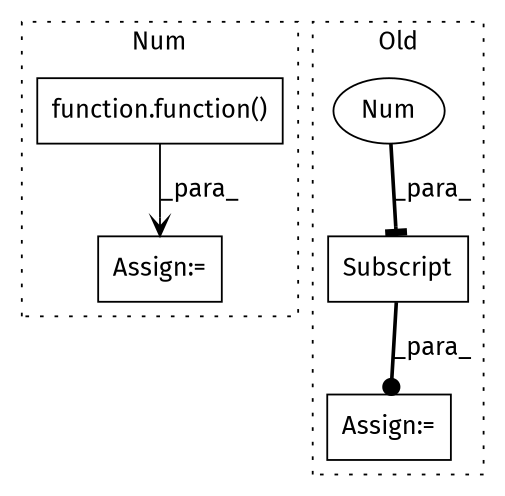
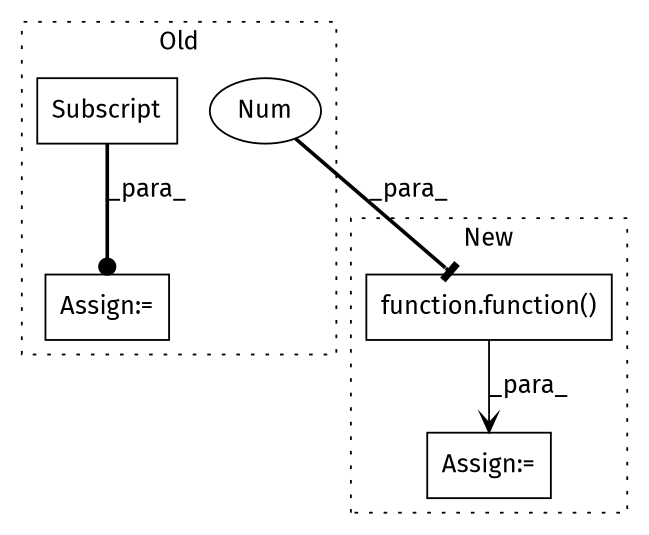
(160, 43) -> (489, 239)
(393, 185) -> (370, 203)
